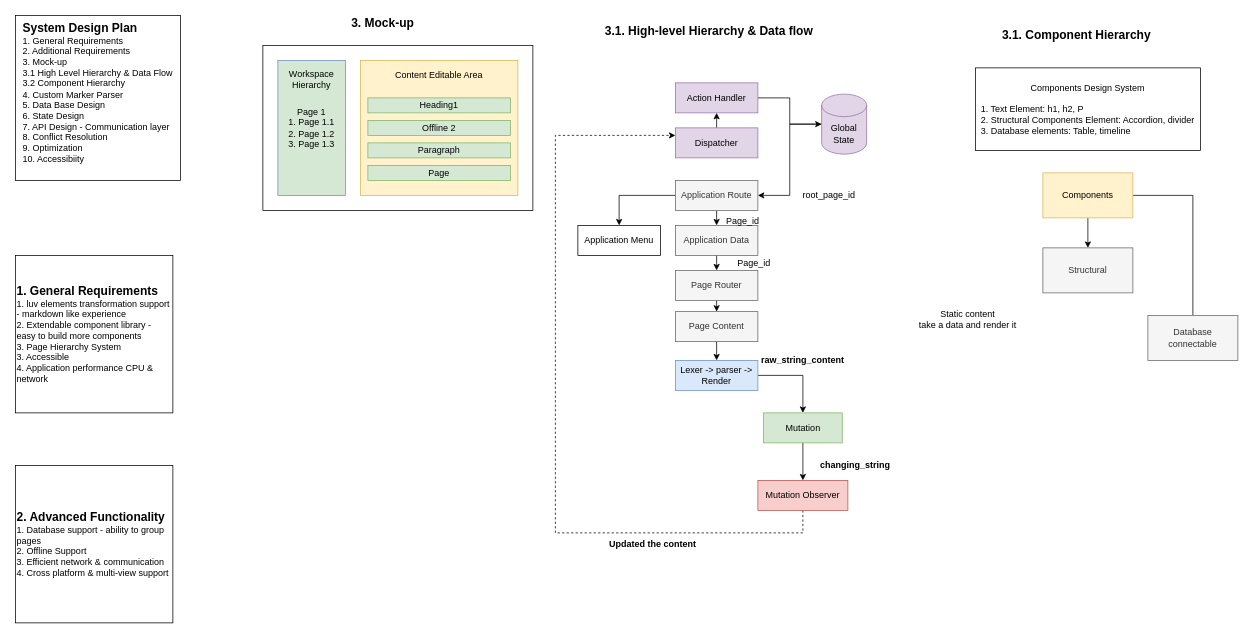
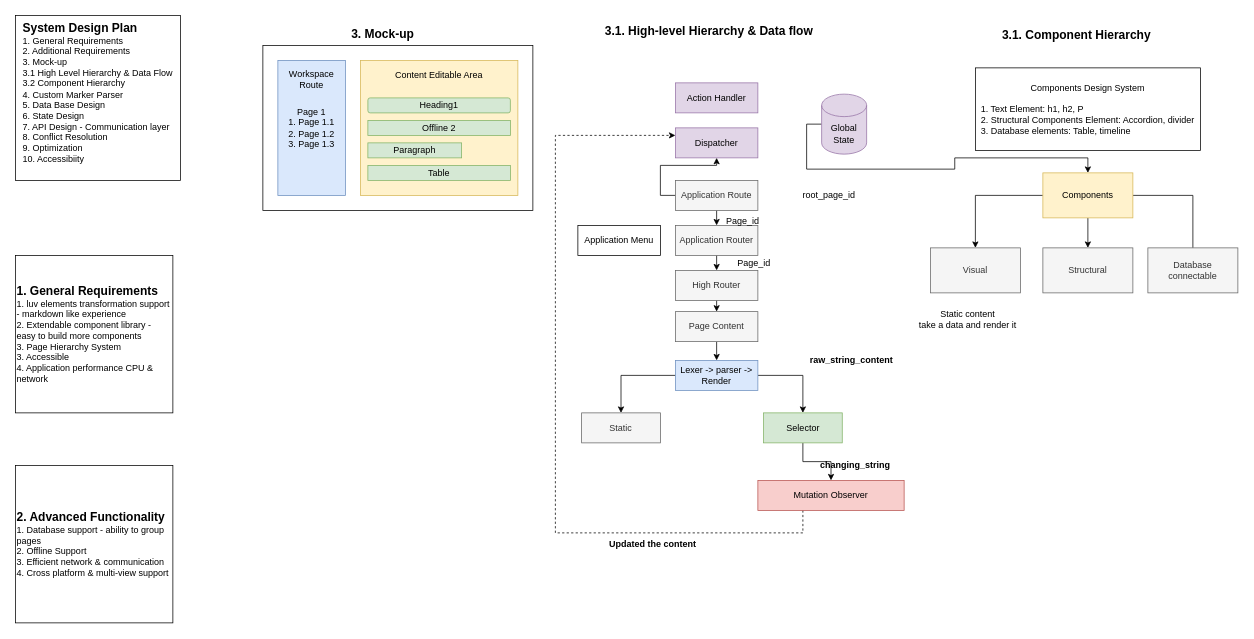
(383, 23) -> (383, 34)
(312, 79) -> (312, 79)
(786, 98) -> none
(439, 105) -> (439, 105)
(717, 123) -> none
(312, 128) -> (312, 128)
(439, 150) -> (415, 150)
(439, 173) -> (439, 173)
(790, 174) -> (807, 148)
(640, 195) -> (673, 165)
none -> (985, 195)
(717, 240) -> (717, 240)
none -> (975, 270)
(717, 285) -> (717, 285)
(1193, 338) -> (1193, 270)
(803, 360) -> (852, 360)
none -> (647, 375)
none -> (621, 428)
(803, 428) -> (803, 428)
(803, 495) -> (831, 495)
